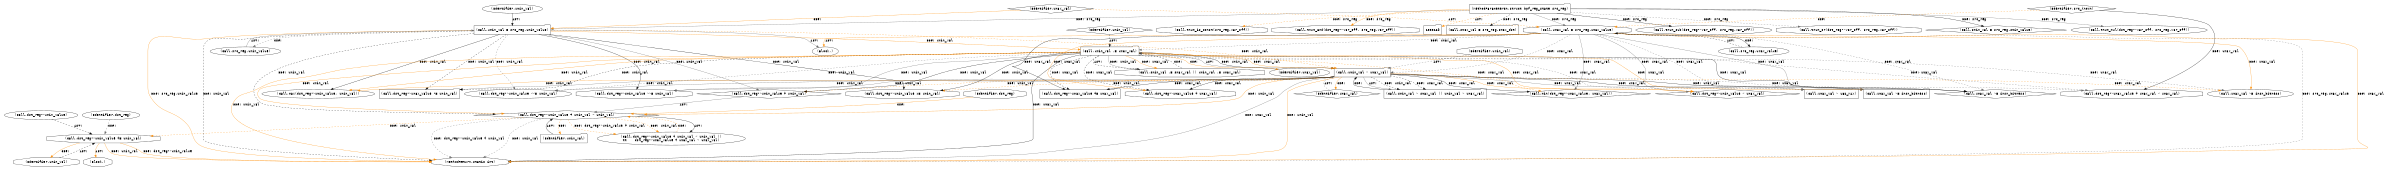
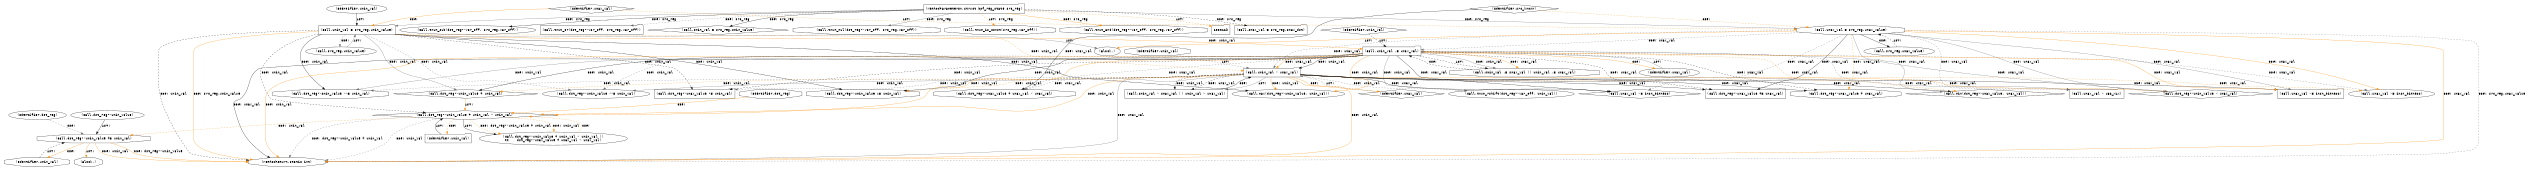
(1345, 19) -> (1001, 19)
(1849, 30) -> (592, 30)
(2139, 30) -> (867, 30)
(1238, 39) -> (1854, 61)
(1503, 67) -> (1850, 59)
(898, 80) -> (927, 84)
(874, 84) -> (743, 79)
none -> (1511, 94)
(670, 104) -> (465, 103)
(71, 126) -> (101, 126)
